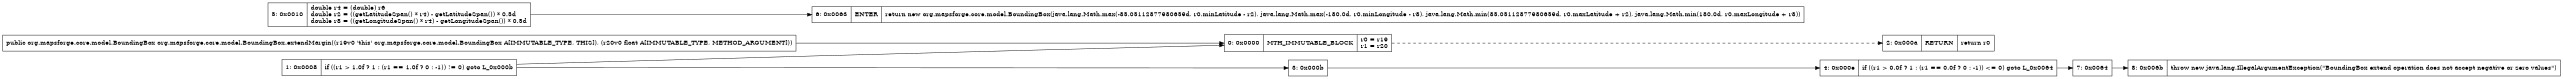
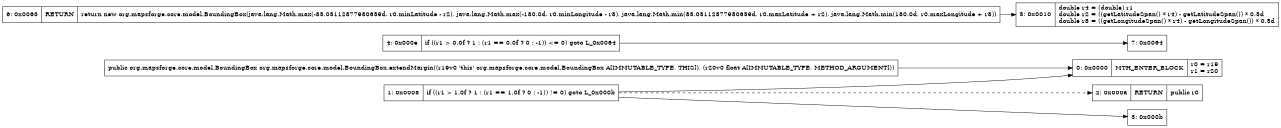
(348, 8) -> (1096, 8)
(866, 14) -> (60, 14)
(669, 15) -> (1006, 15)
(1310, 43) -> (1150, 68)
(1635, 43) -> (853, 93)
(1976, 43) -> (1185, 93)
(1572, 68) -> none
(2344, 68) -> none
